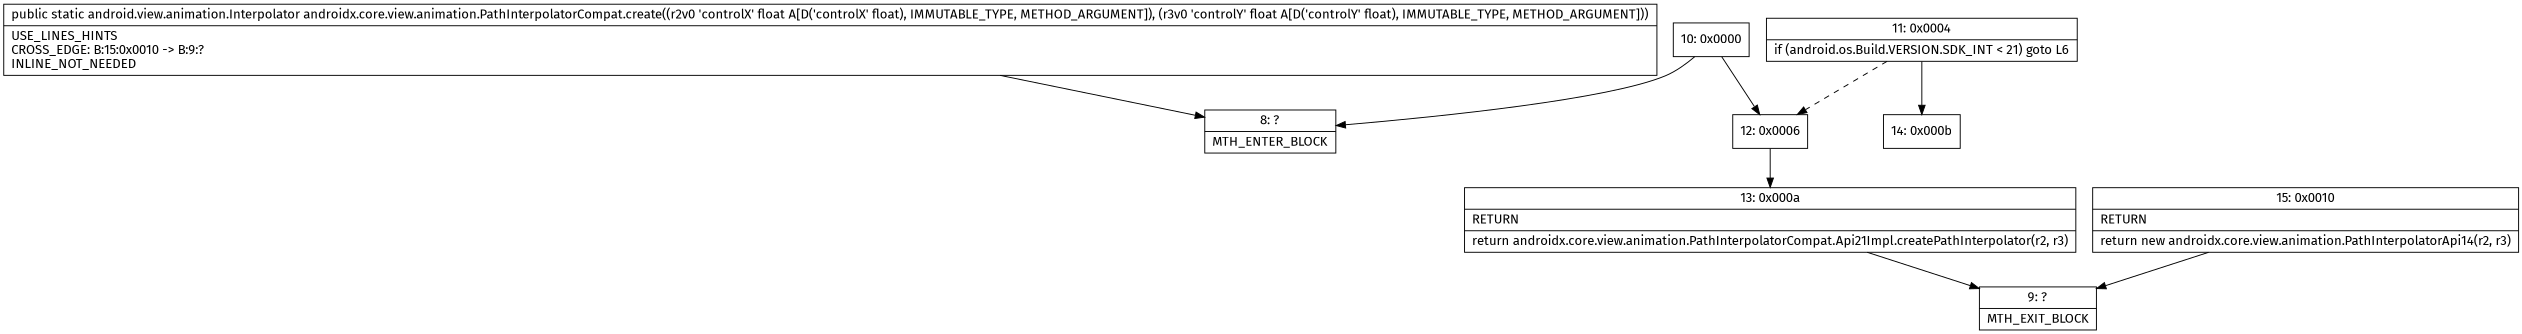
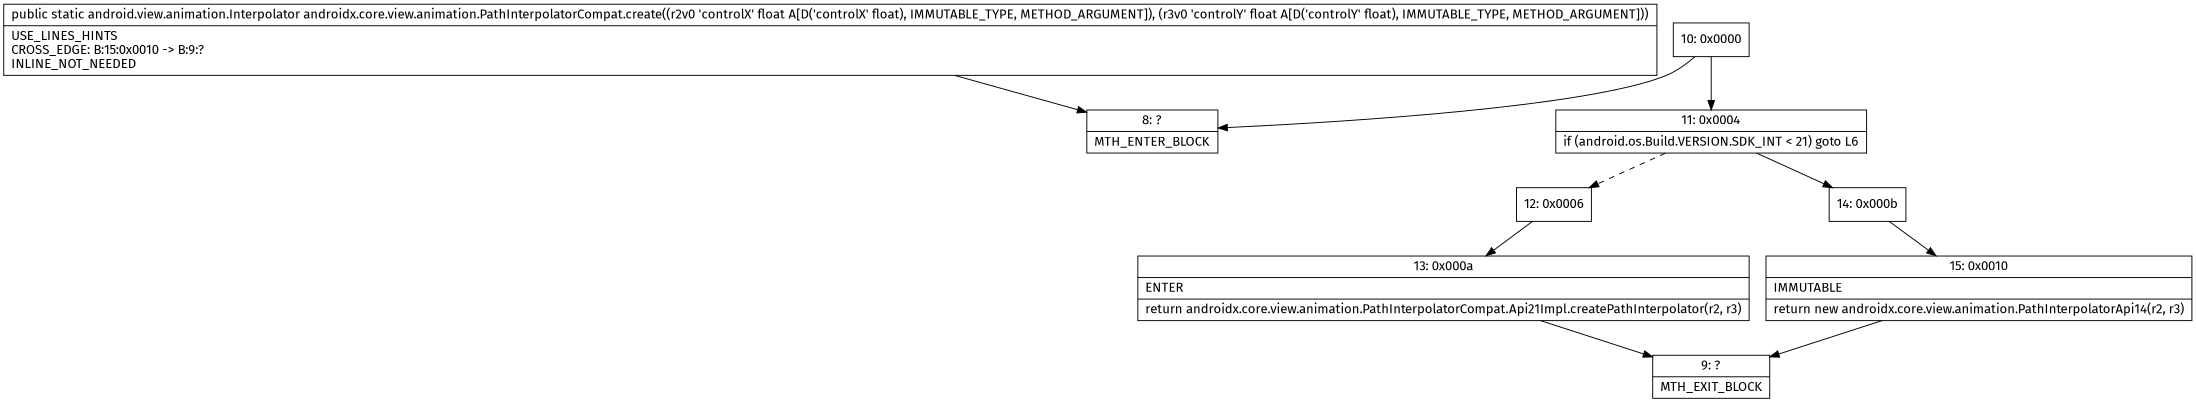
(1738, 82) -> (1711, 79)
(1496, 220) -> (1165, 288)
(2124, 220) -> (1808, 288)
none -> (1909, 236)
